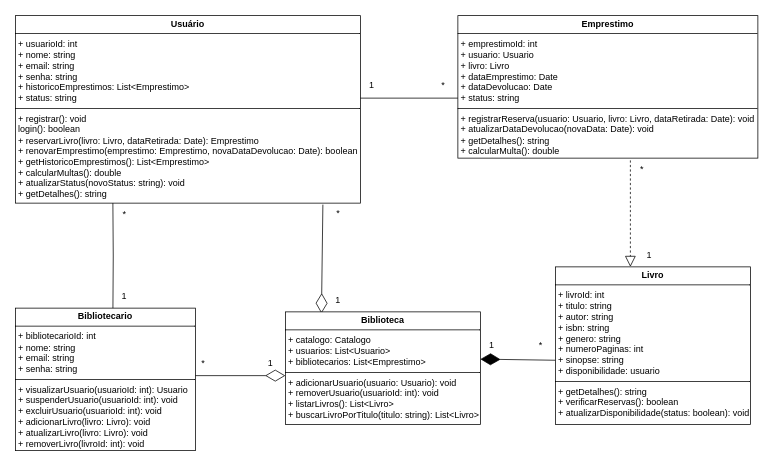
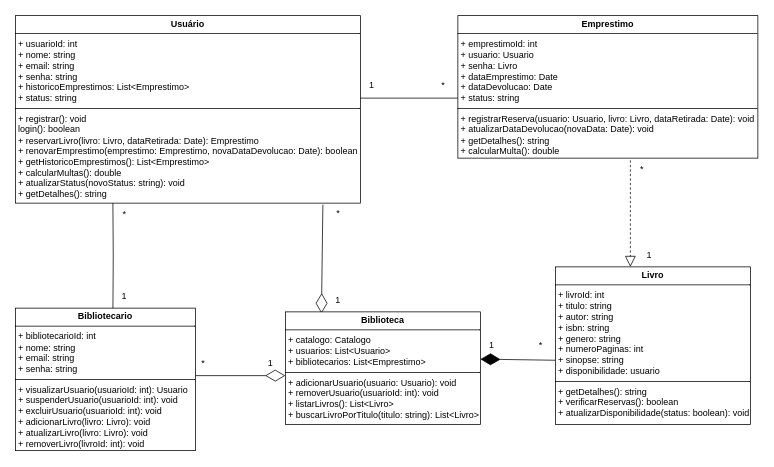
(609, 80) -> (609, 80)
